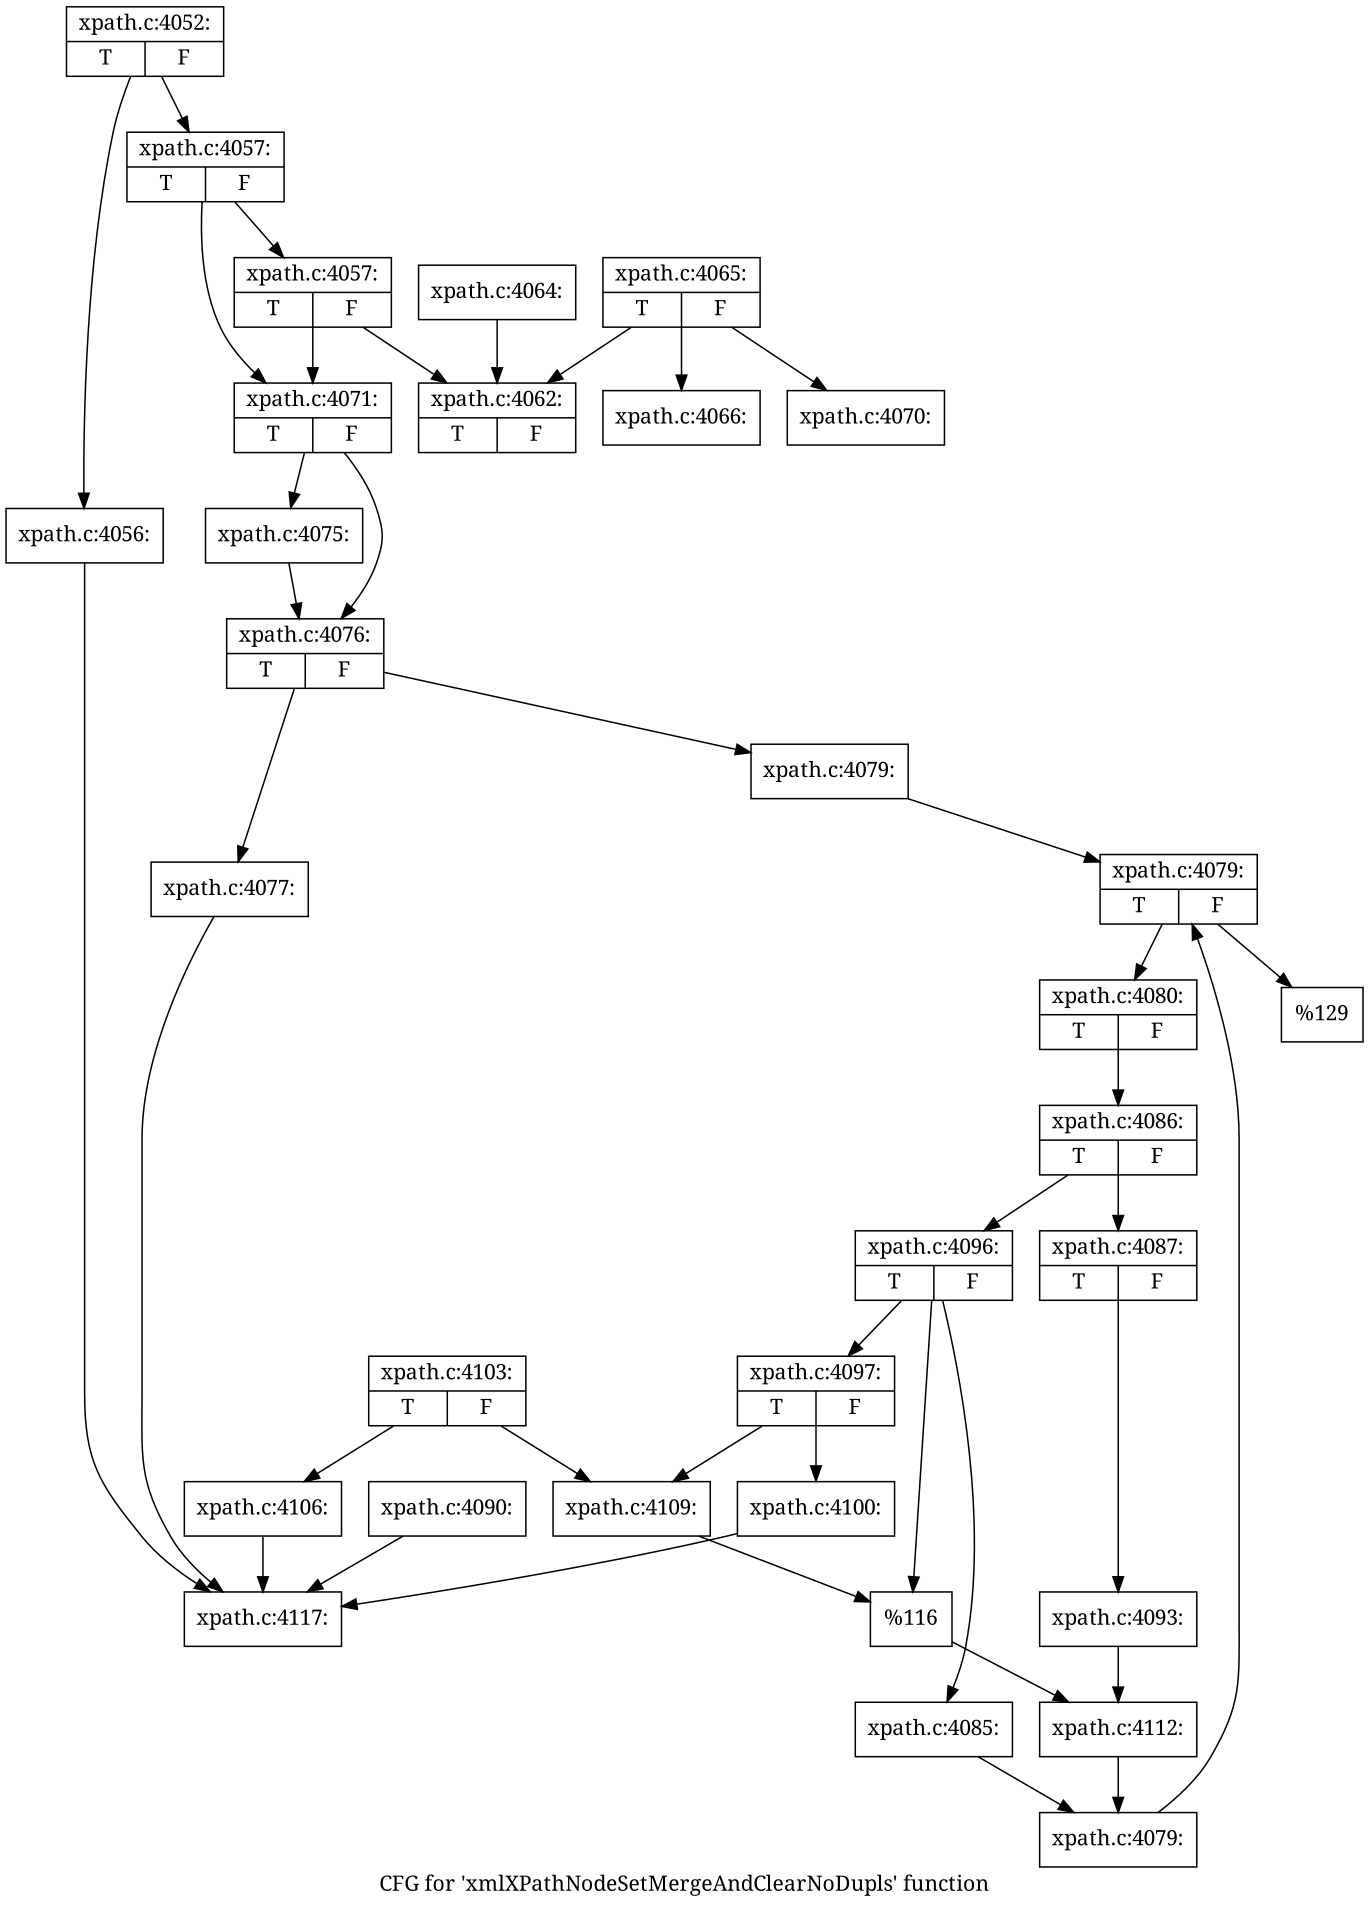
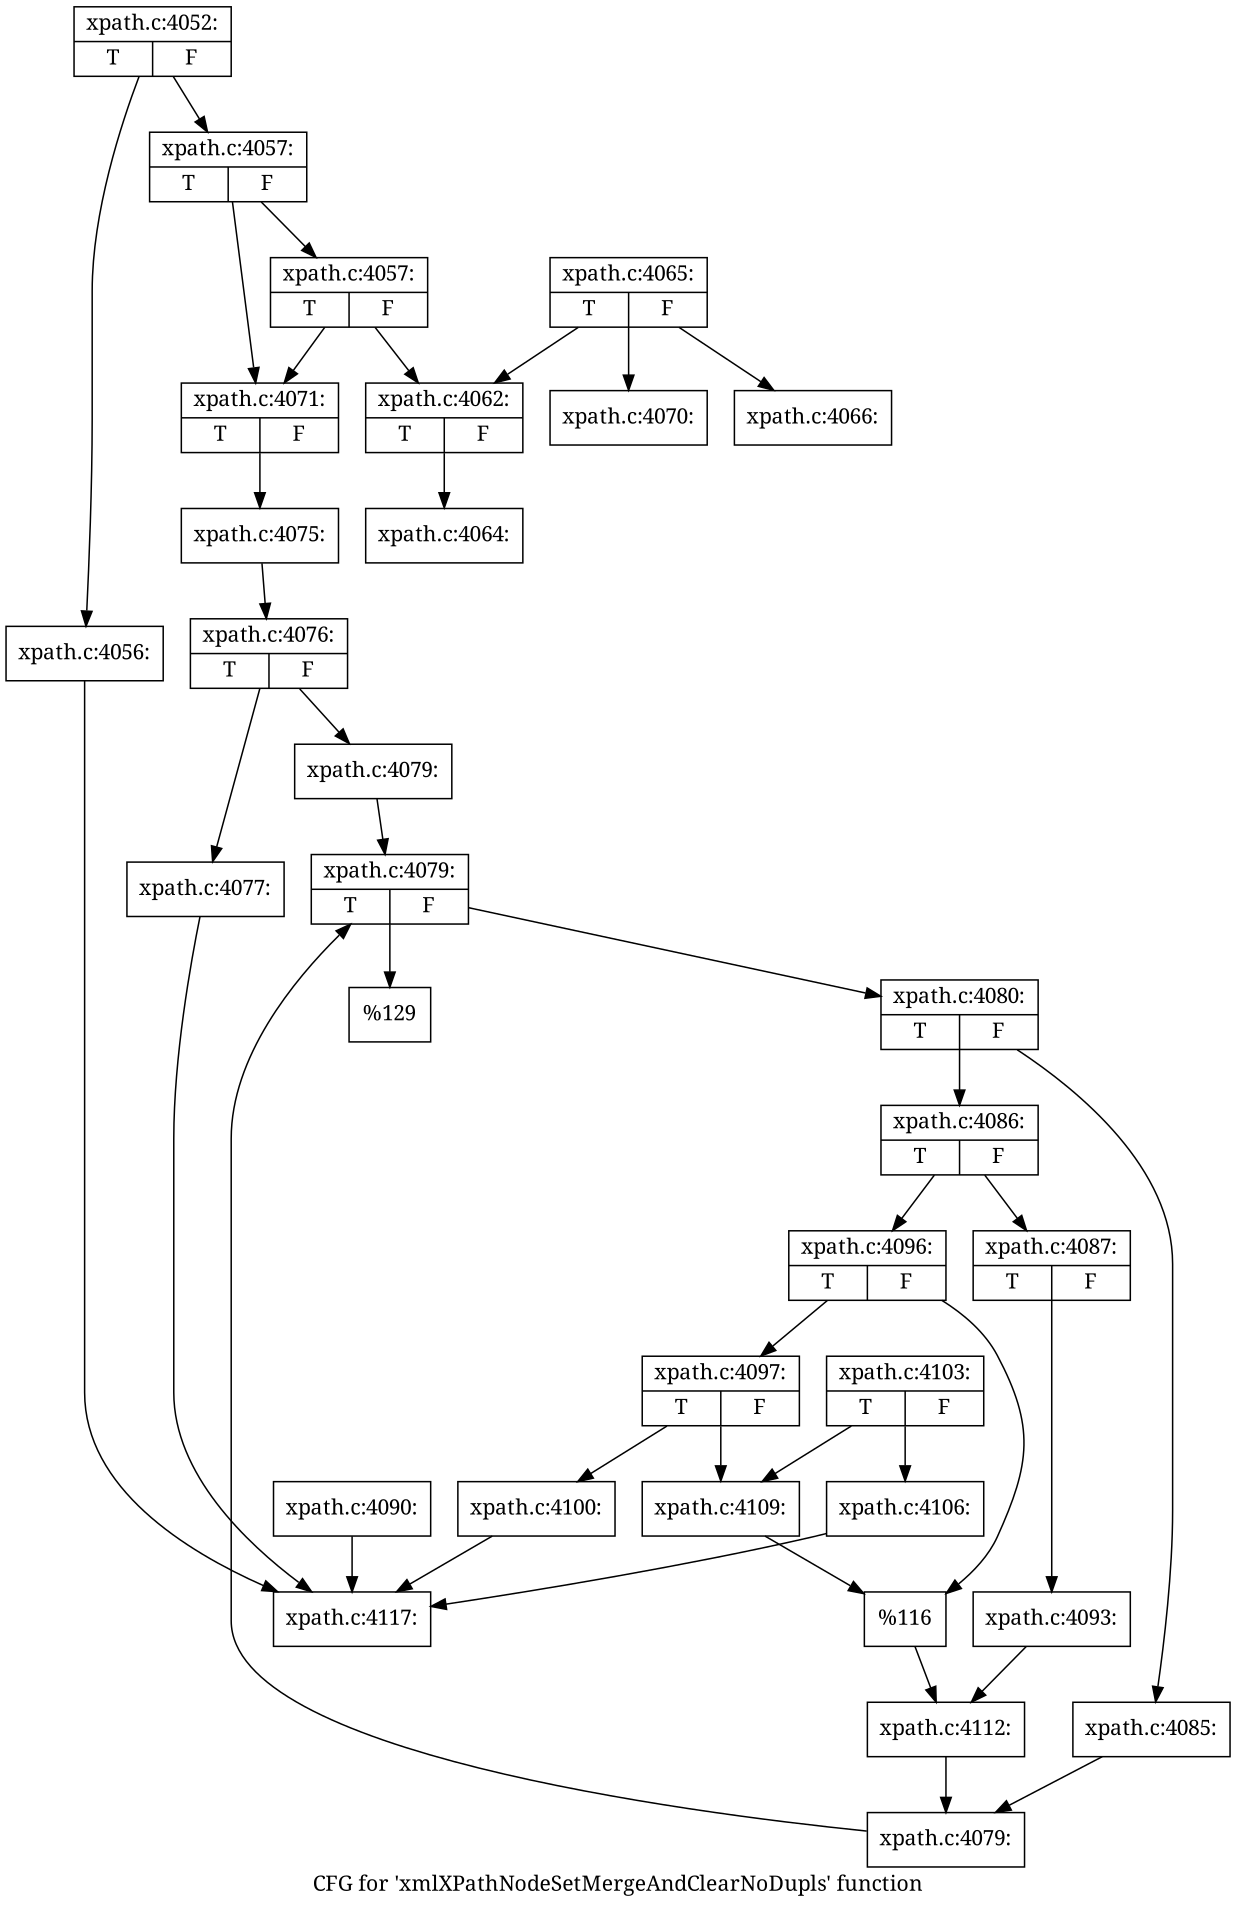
(497, 344) -> (444, 473)
(382, 529) -> none
(973, 1494) -> (1173, 1338)
